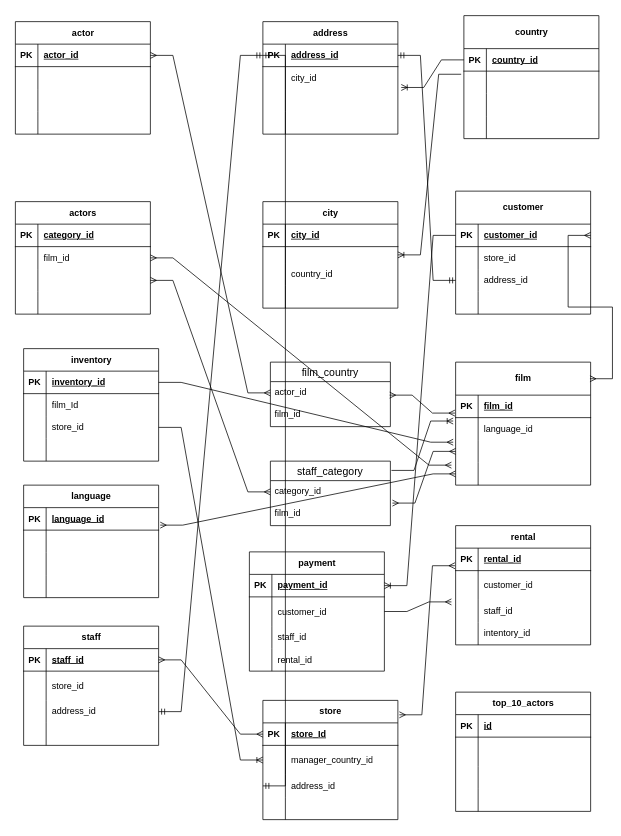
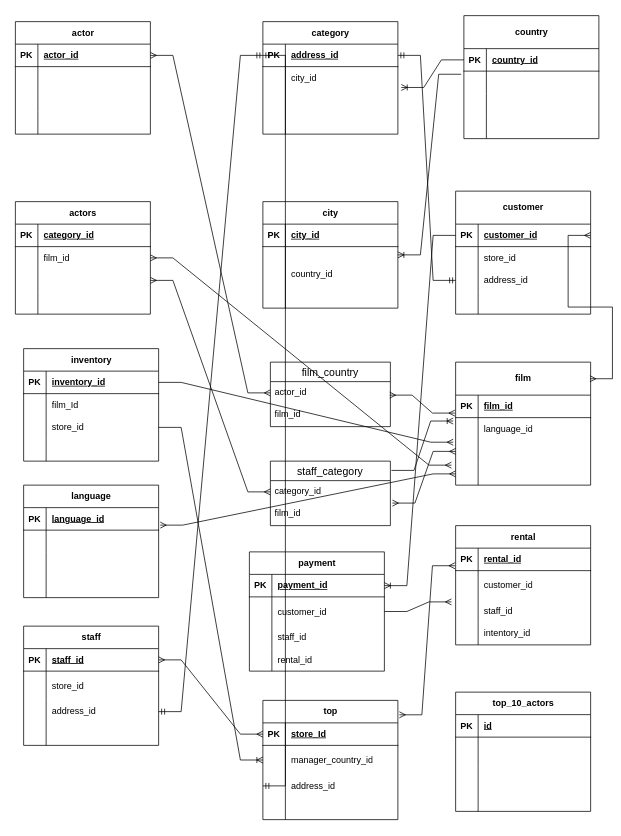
(331, 33) -> (331, 33)
(331, 711) -> (331, 711)
